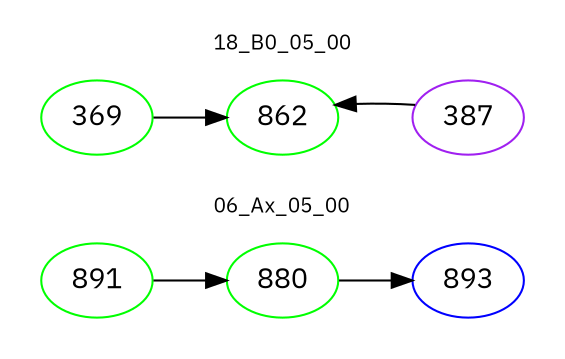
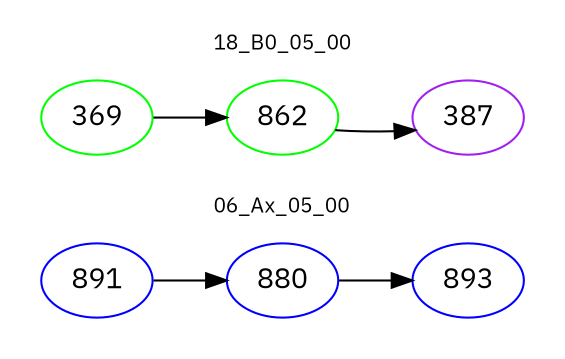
(386, 104) -> (365, 131)
(97, 280) -> (97, 280)
(283, 280) -> (283, 280)
